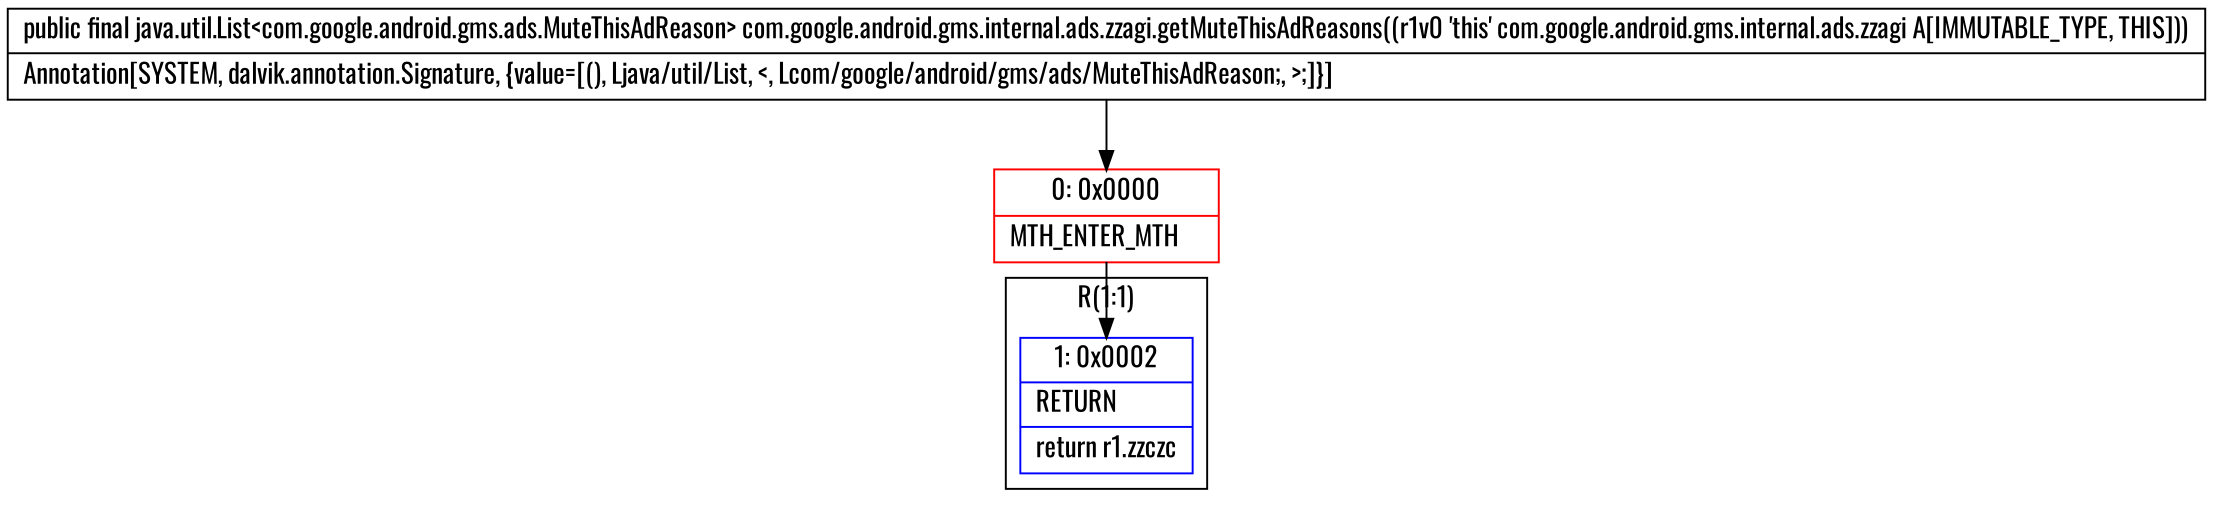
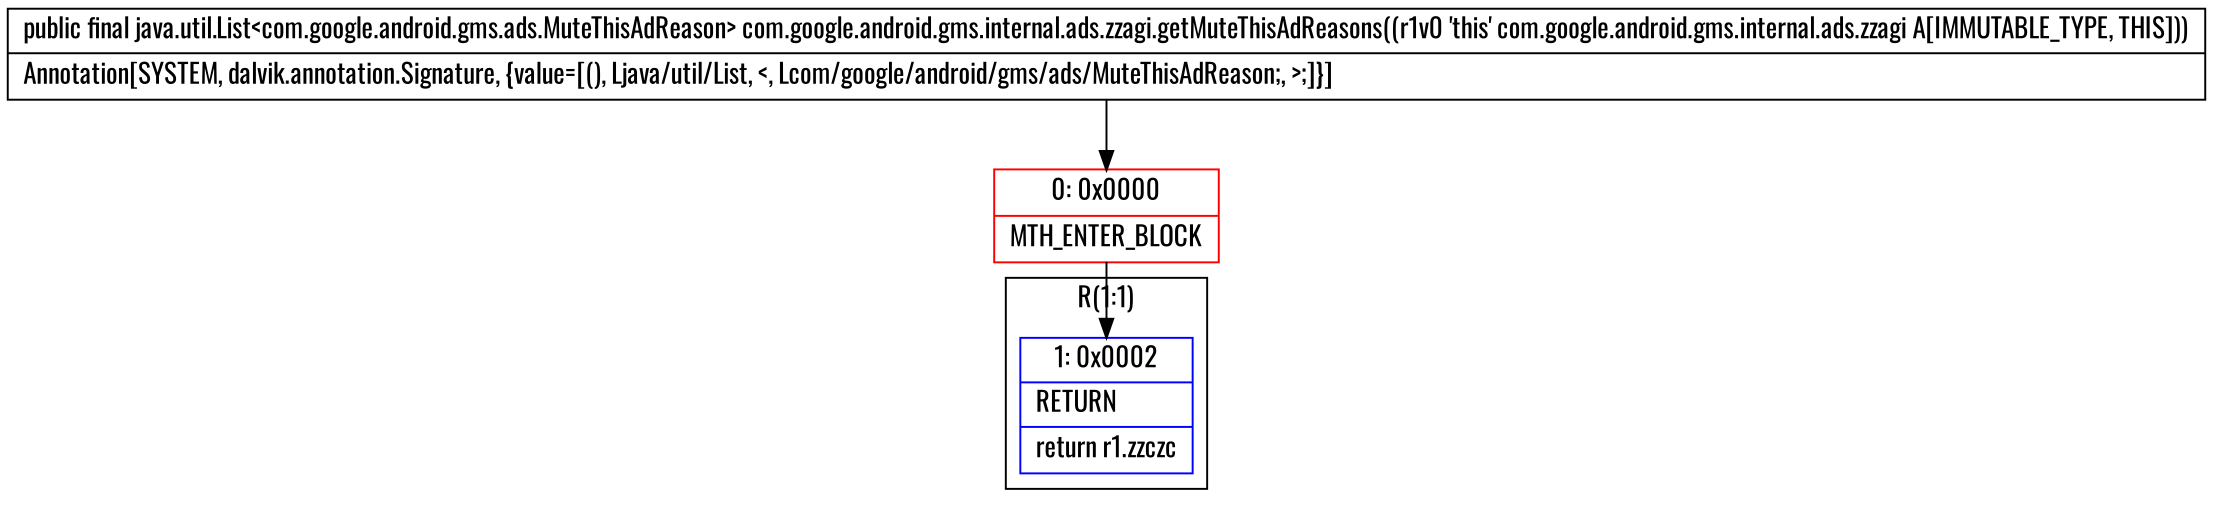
(1095, 238) -> (1106, 238)
